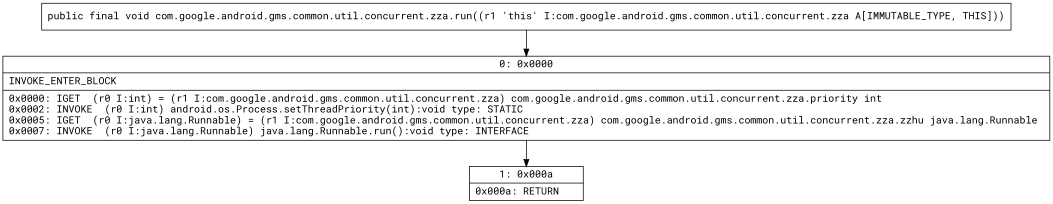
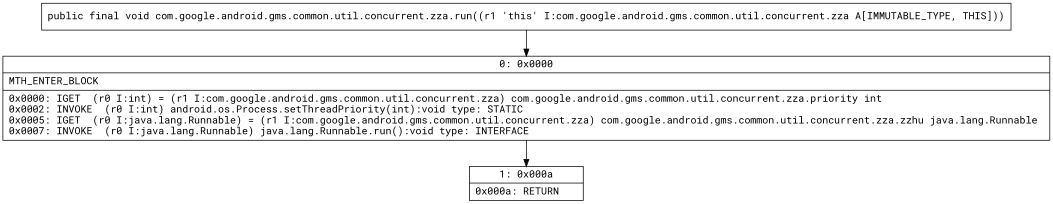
(63, 81) -> (54, 81)
